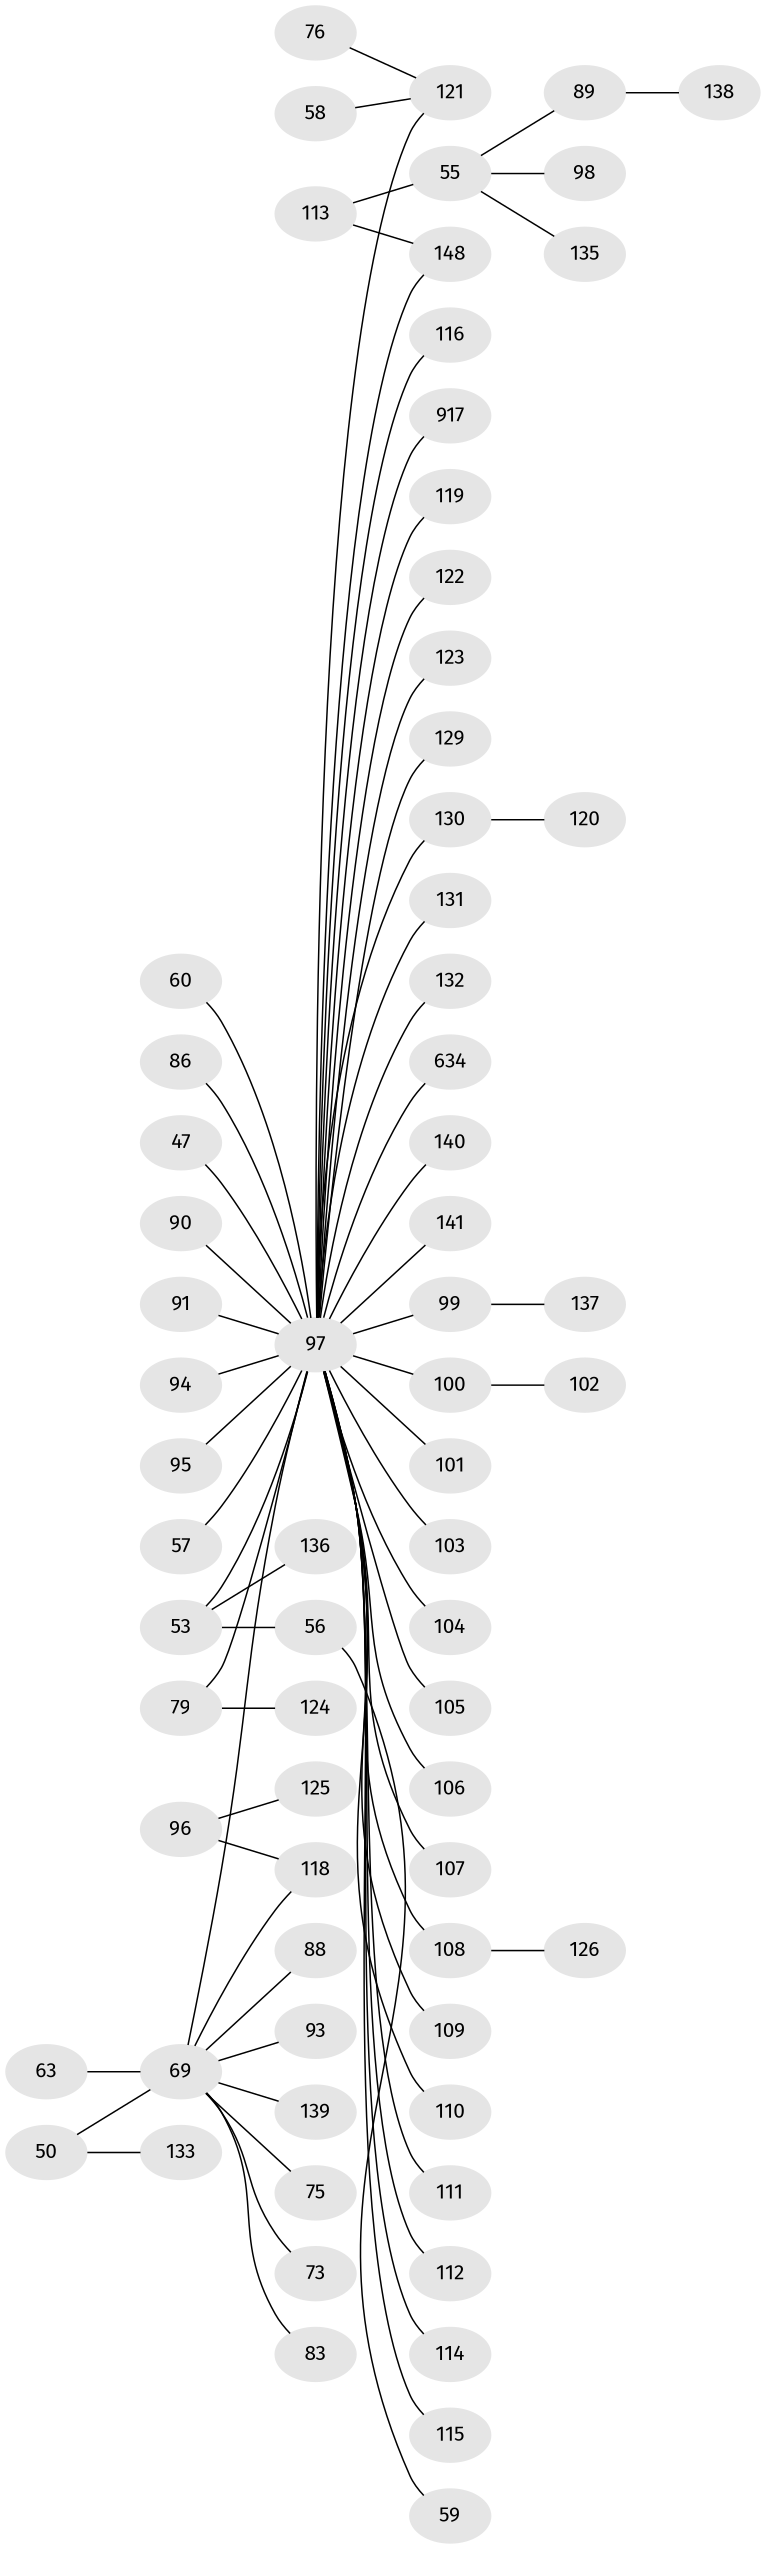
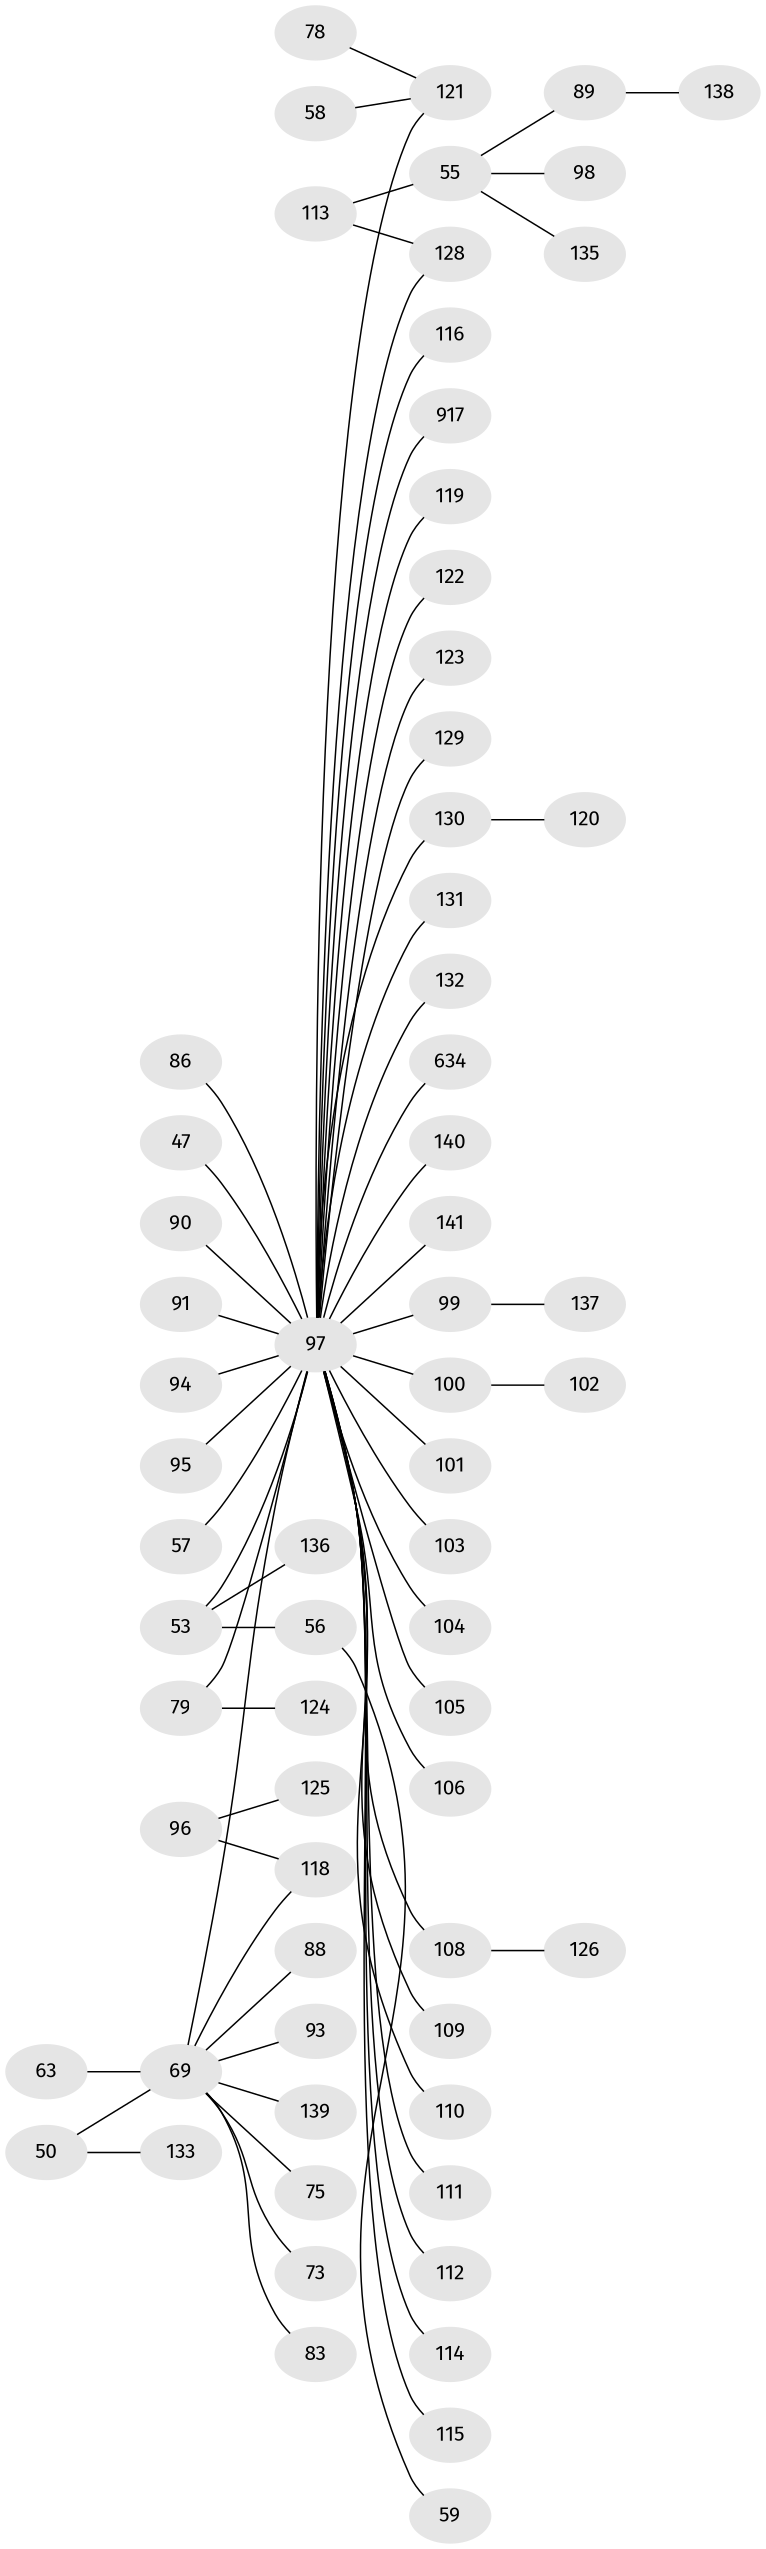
(316, 33) -> (316, 33)
(450, 254) -> (450, 254)
(181, 981) -> none
(450, 1870) -> none
